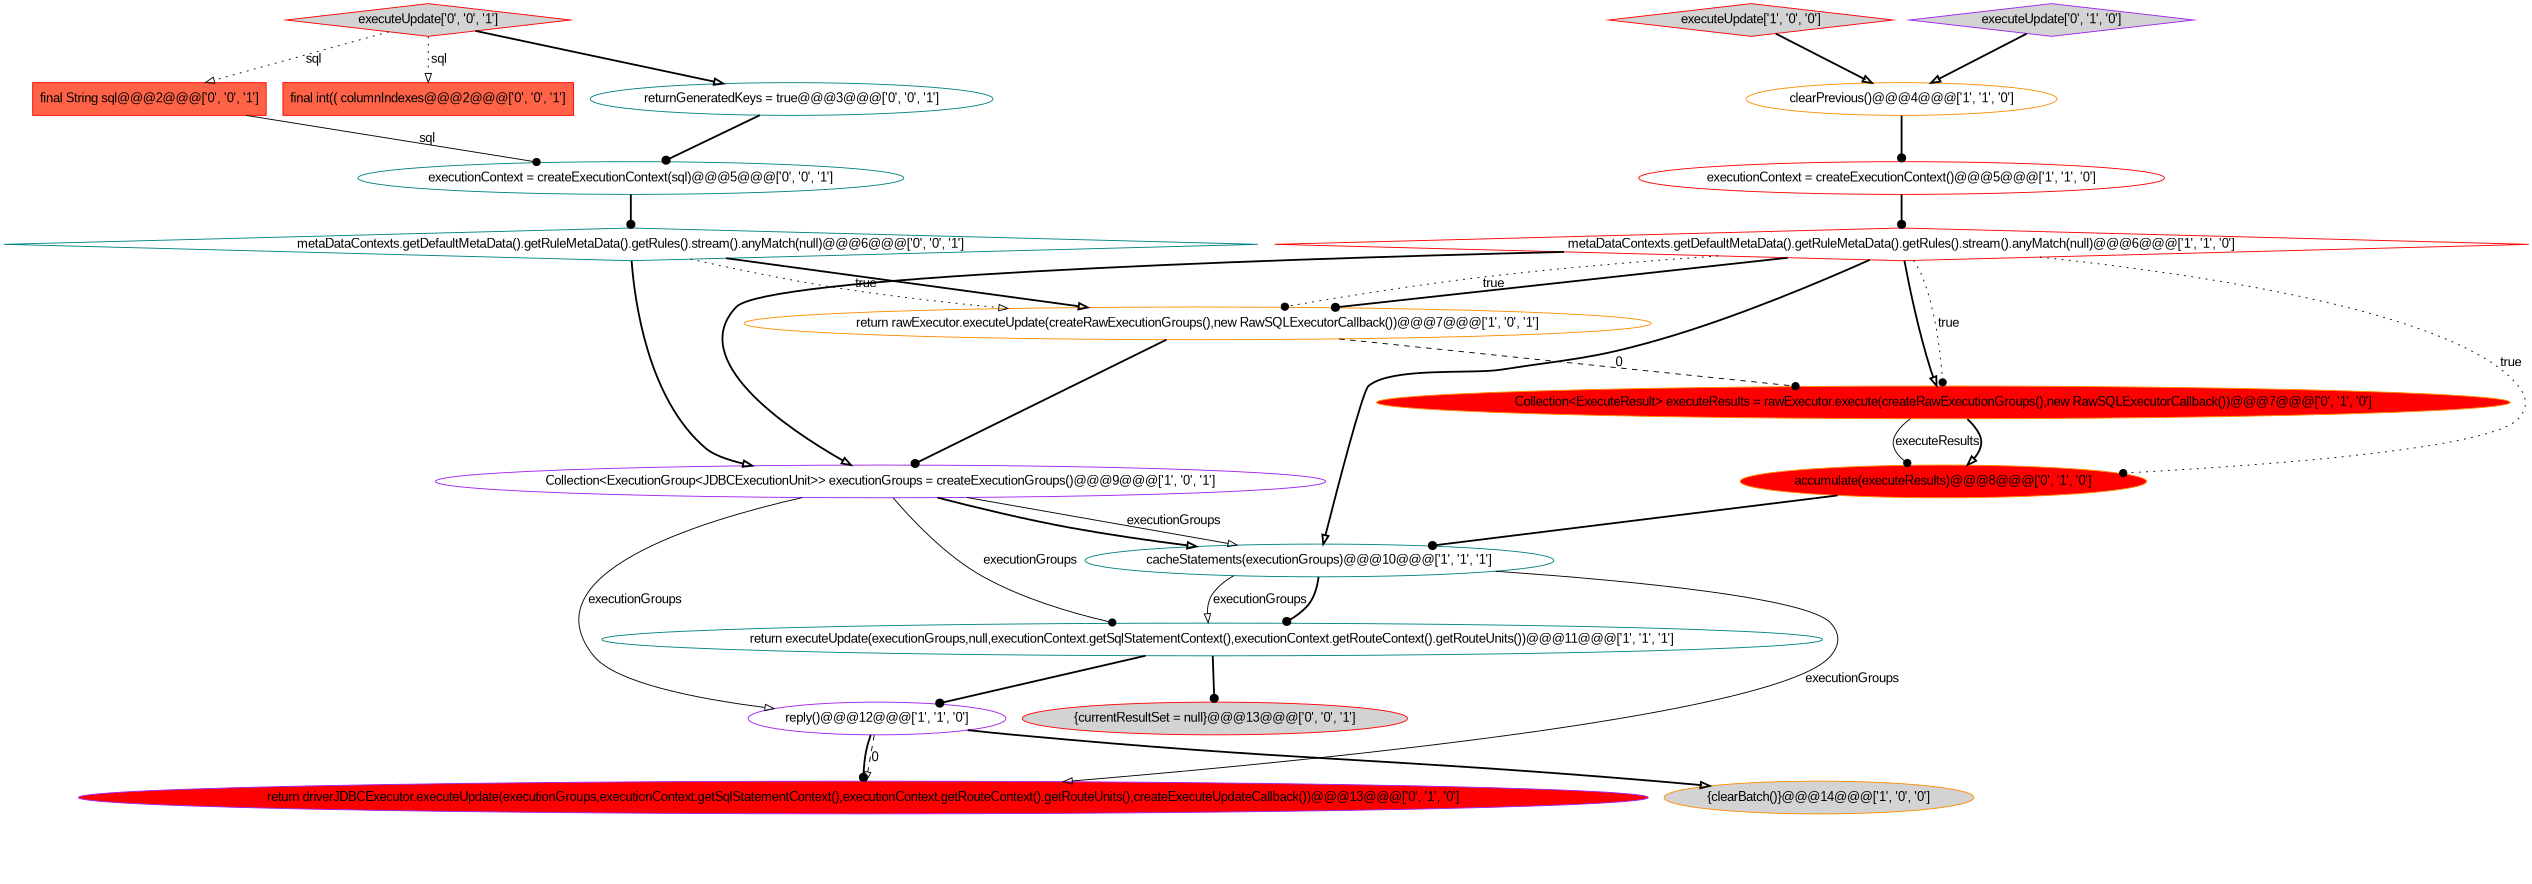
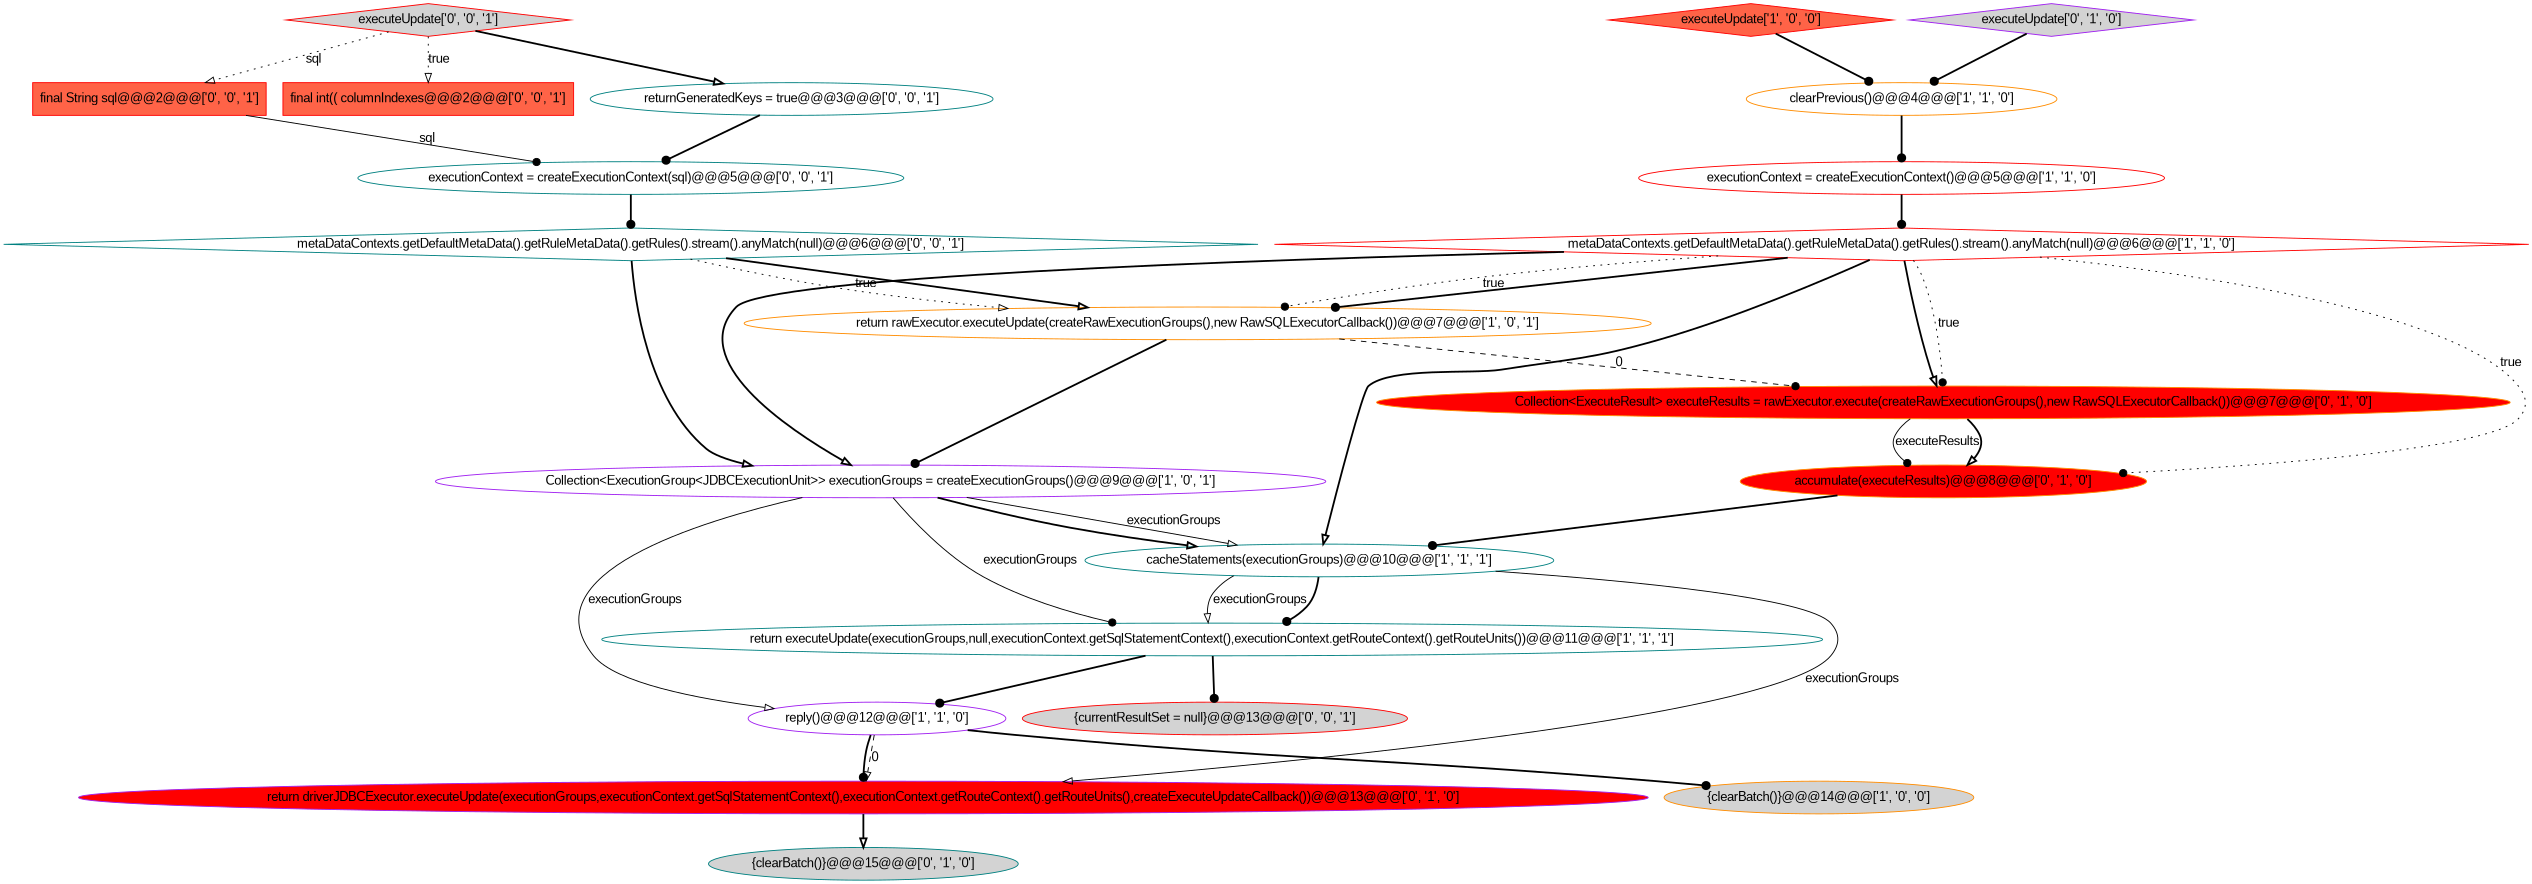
(1751, 20) -> (1751, 20)
(1821, 57) -> (1821, 57)
(1982, 57) -> (1982, 57)
(439, 59) -> (439, 59)
(1353, 760) -> (1353, 760)
none -> (863, 864)
